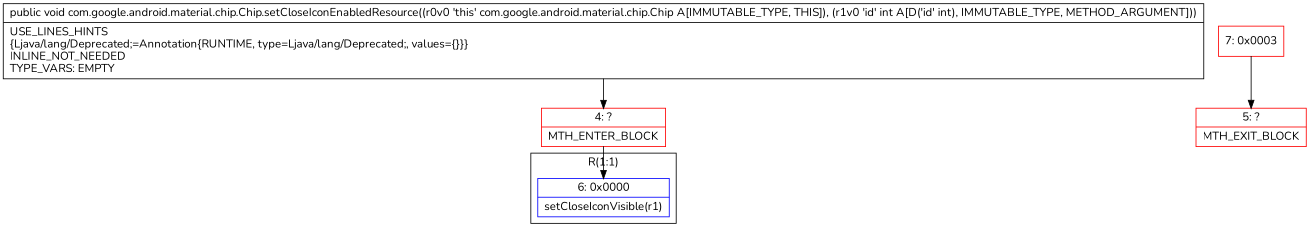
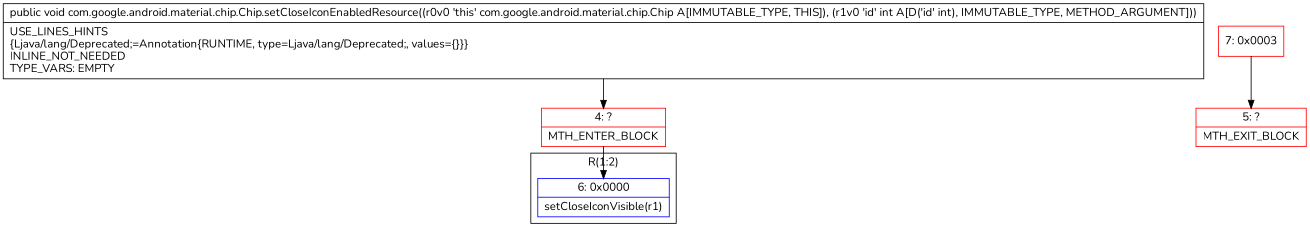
(604, 163) -> (604, 163)
